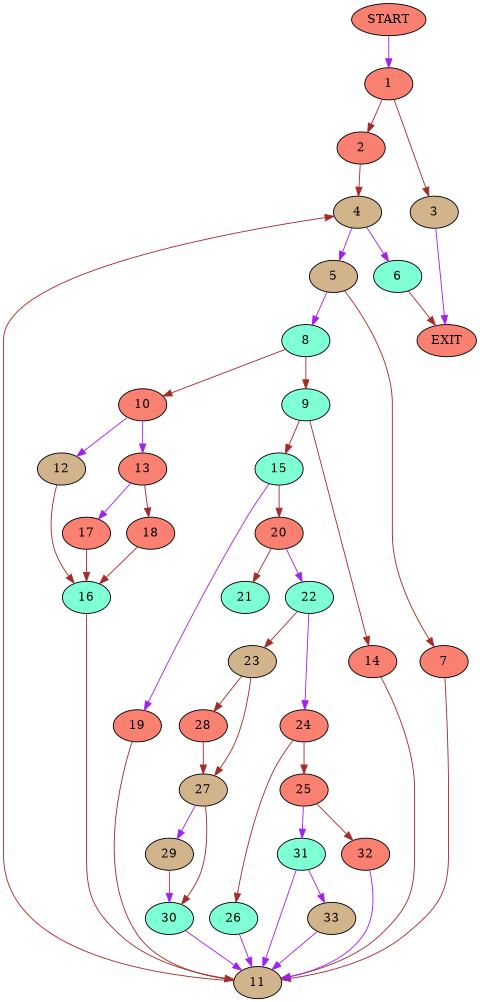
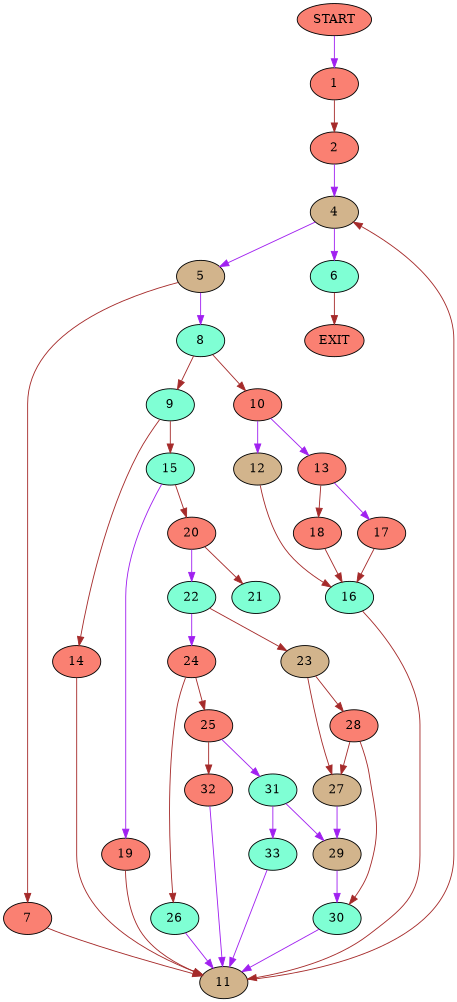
(360, 176) -> (334, 176)
(434, 212) -> none
(205, 854) -> (376, 821)
(281, 914) -> (302, 819)
(332, 918) -> (273, 854)
